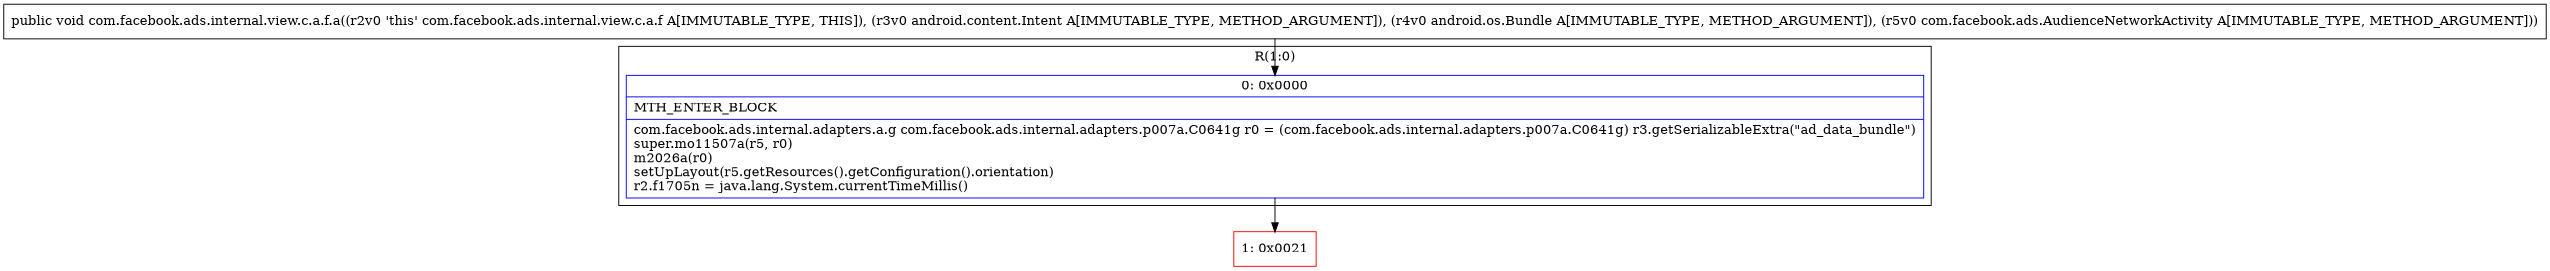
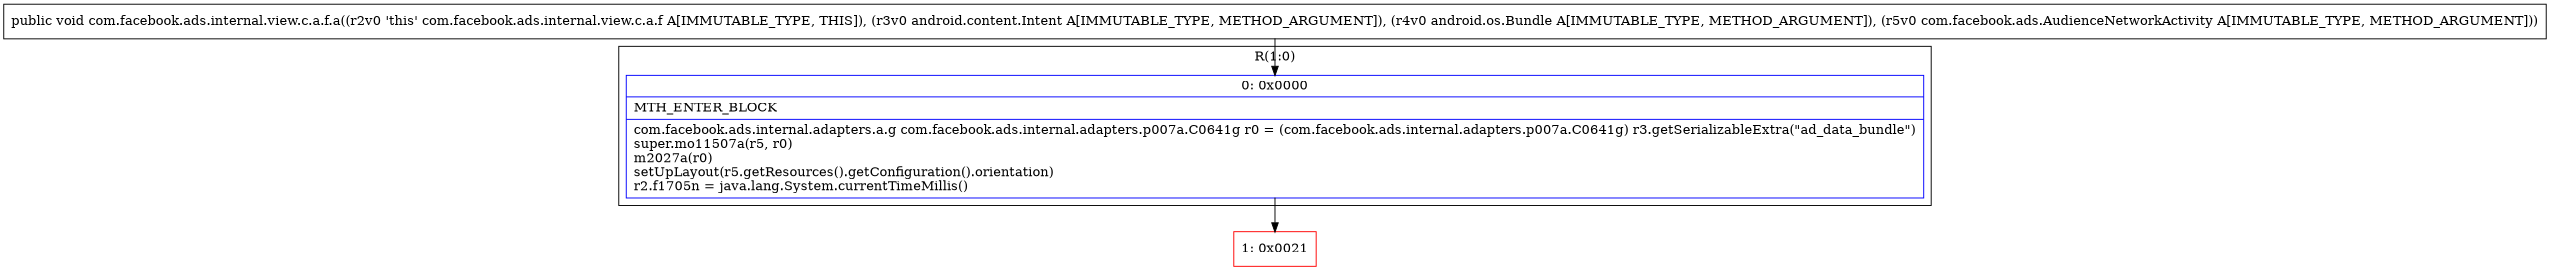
(674, 158) -> (674, 158)
